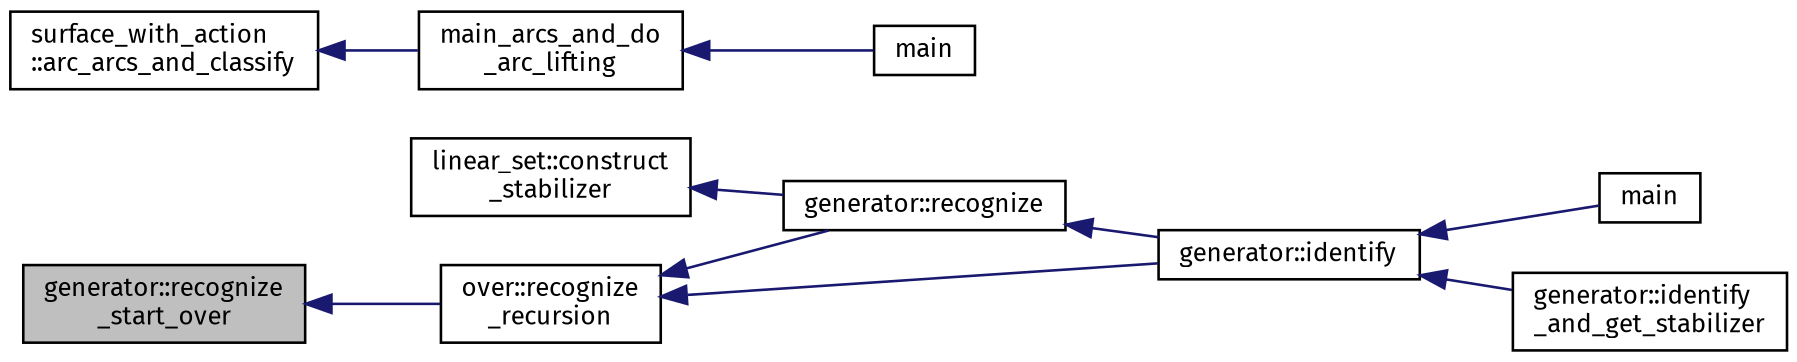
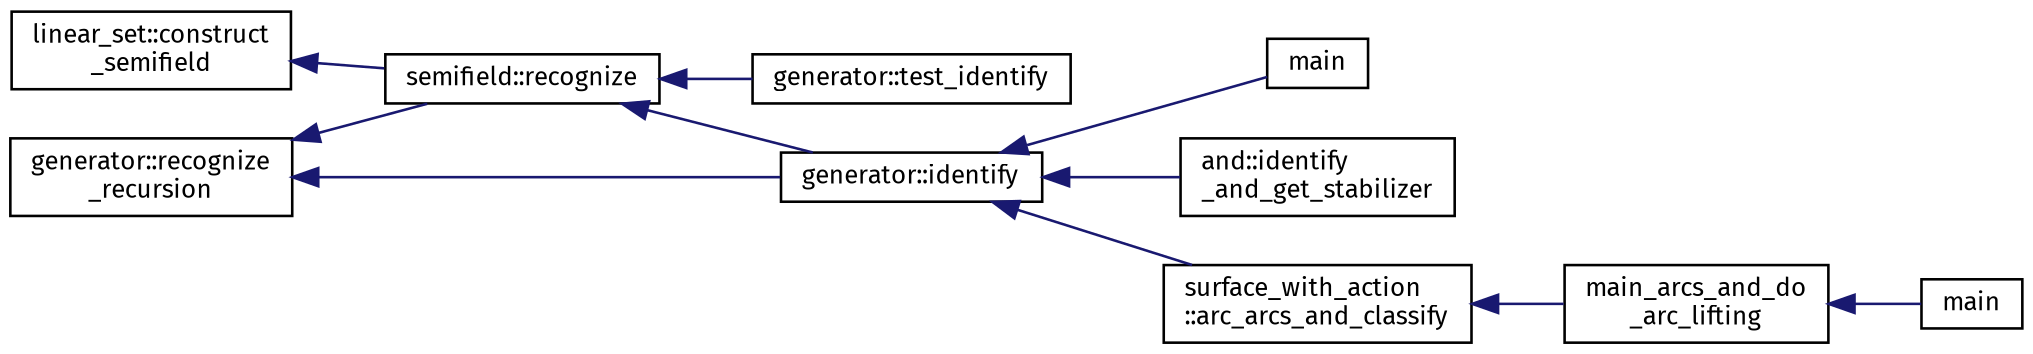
none -> (912, 79)
(551, 177) -> (151, 50)
(925, 206) -> (522, 79)
none -> (1105, 237)
(164, 304) -> none
(551, 304) -> (151, 177)
(1650, 312) -> (1318, 177)
